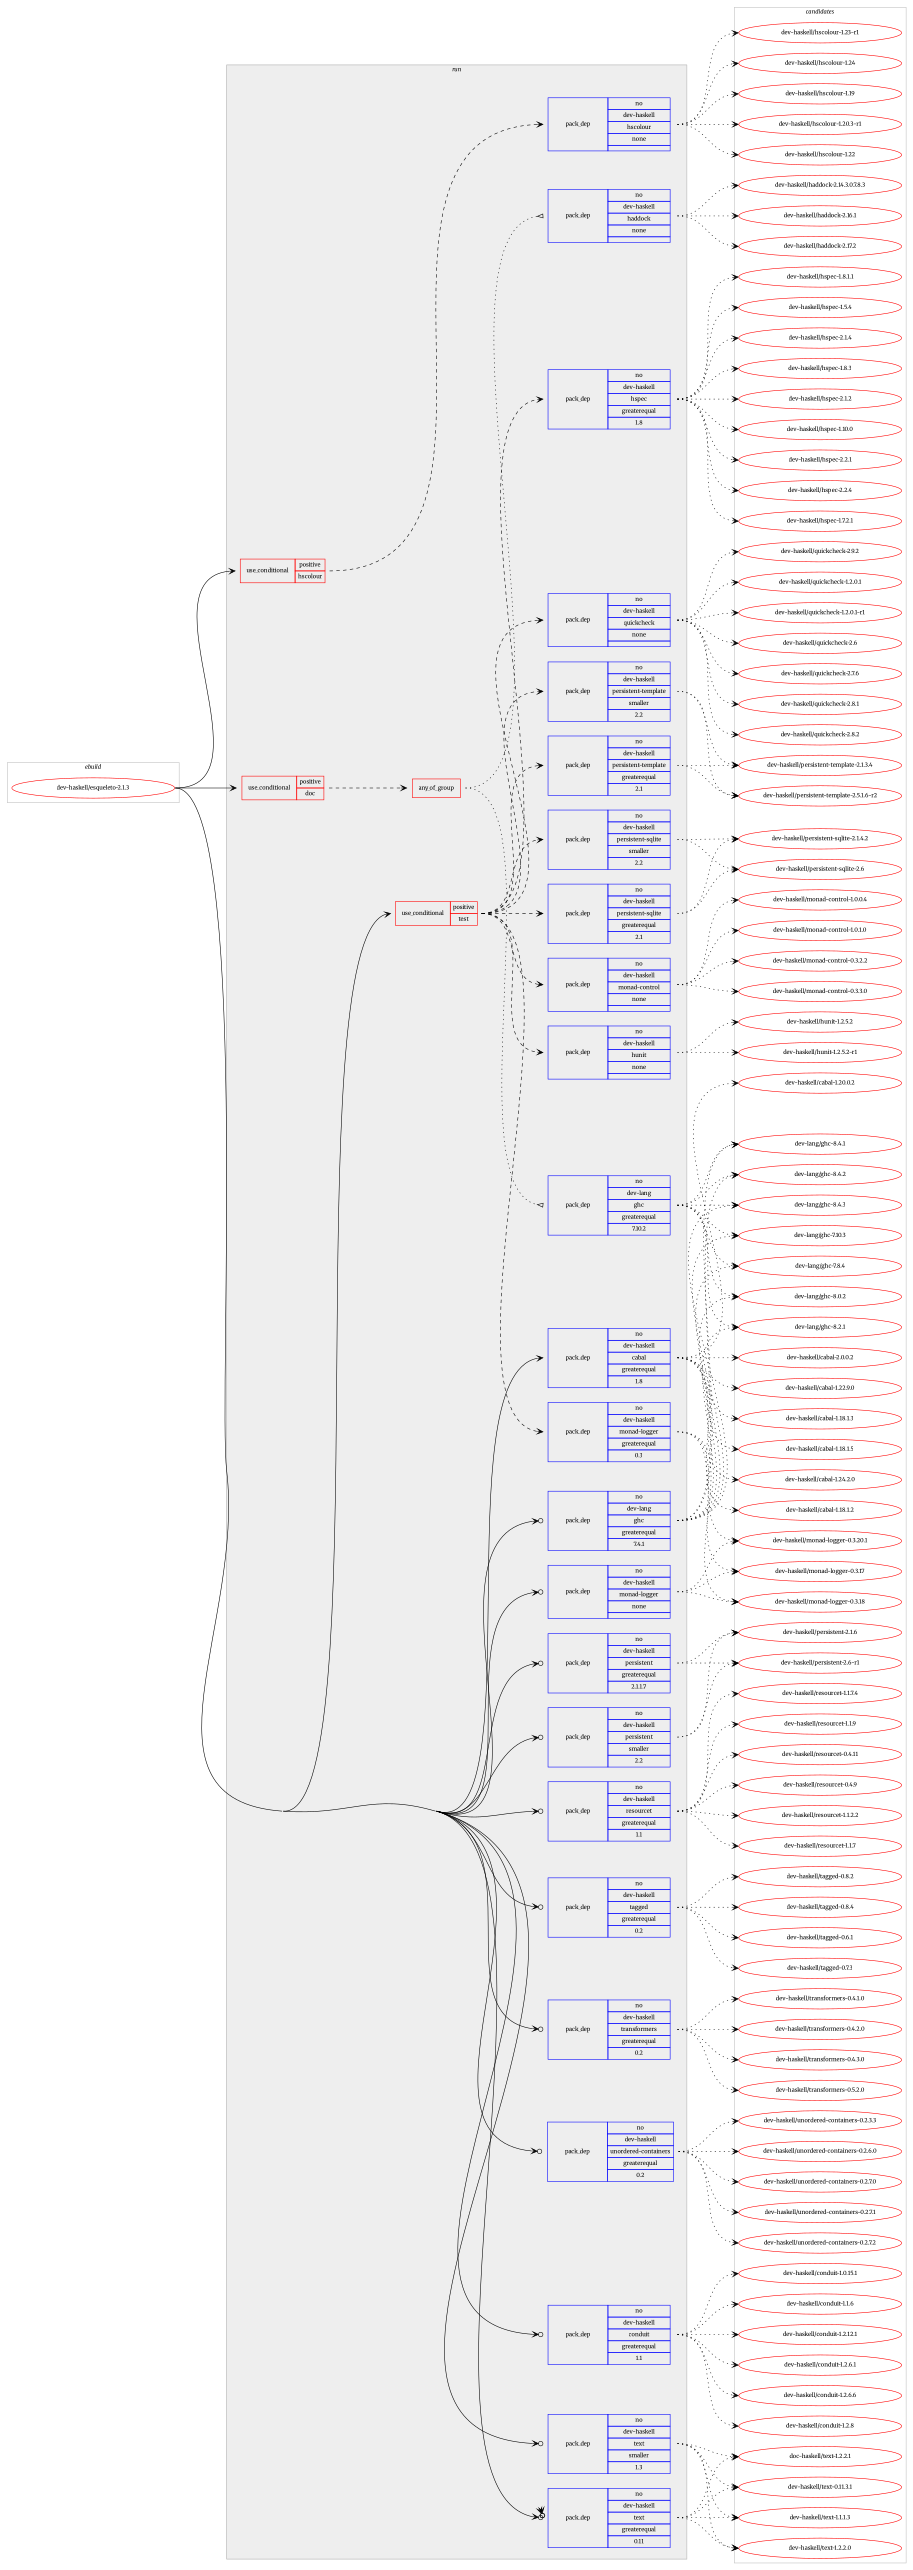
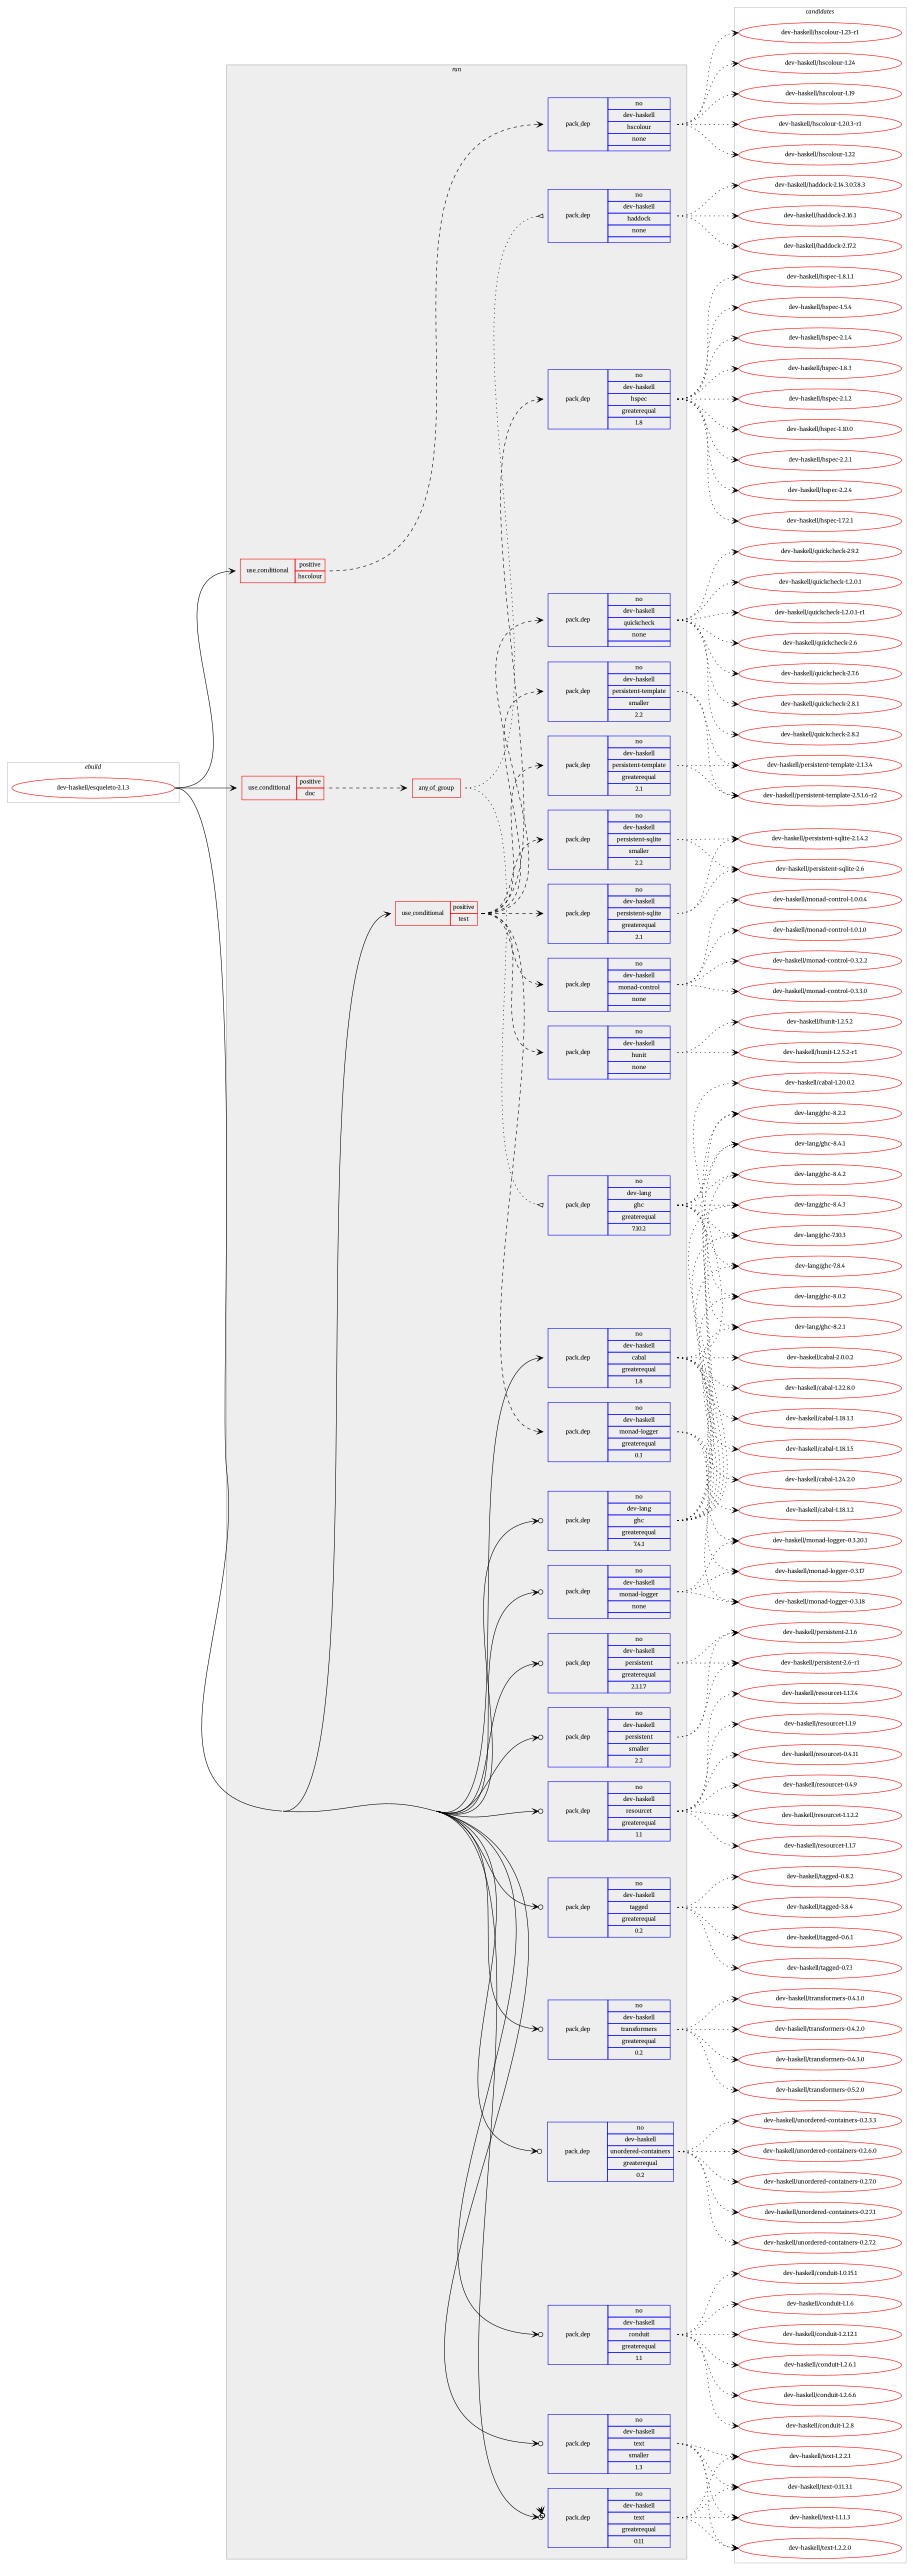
none -> (820, 1114)
(820, 1388) -> (820, 1388)
(820, 1907) -> (820, 1907)
(820, 2457) -> (820, 2457)
